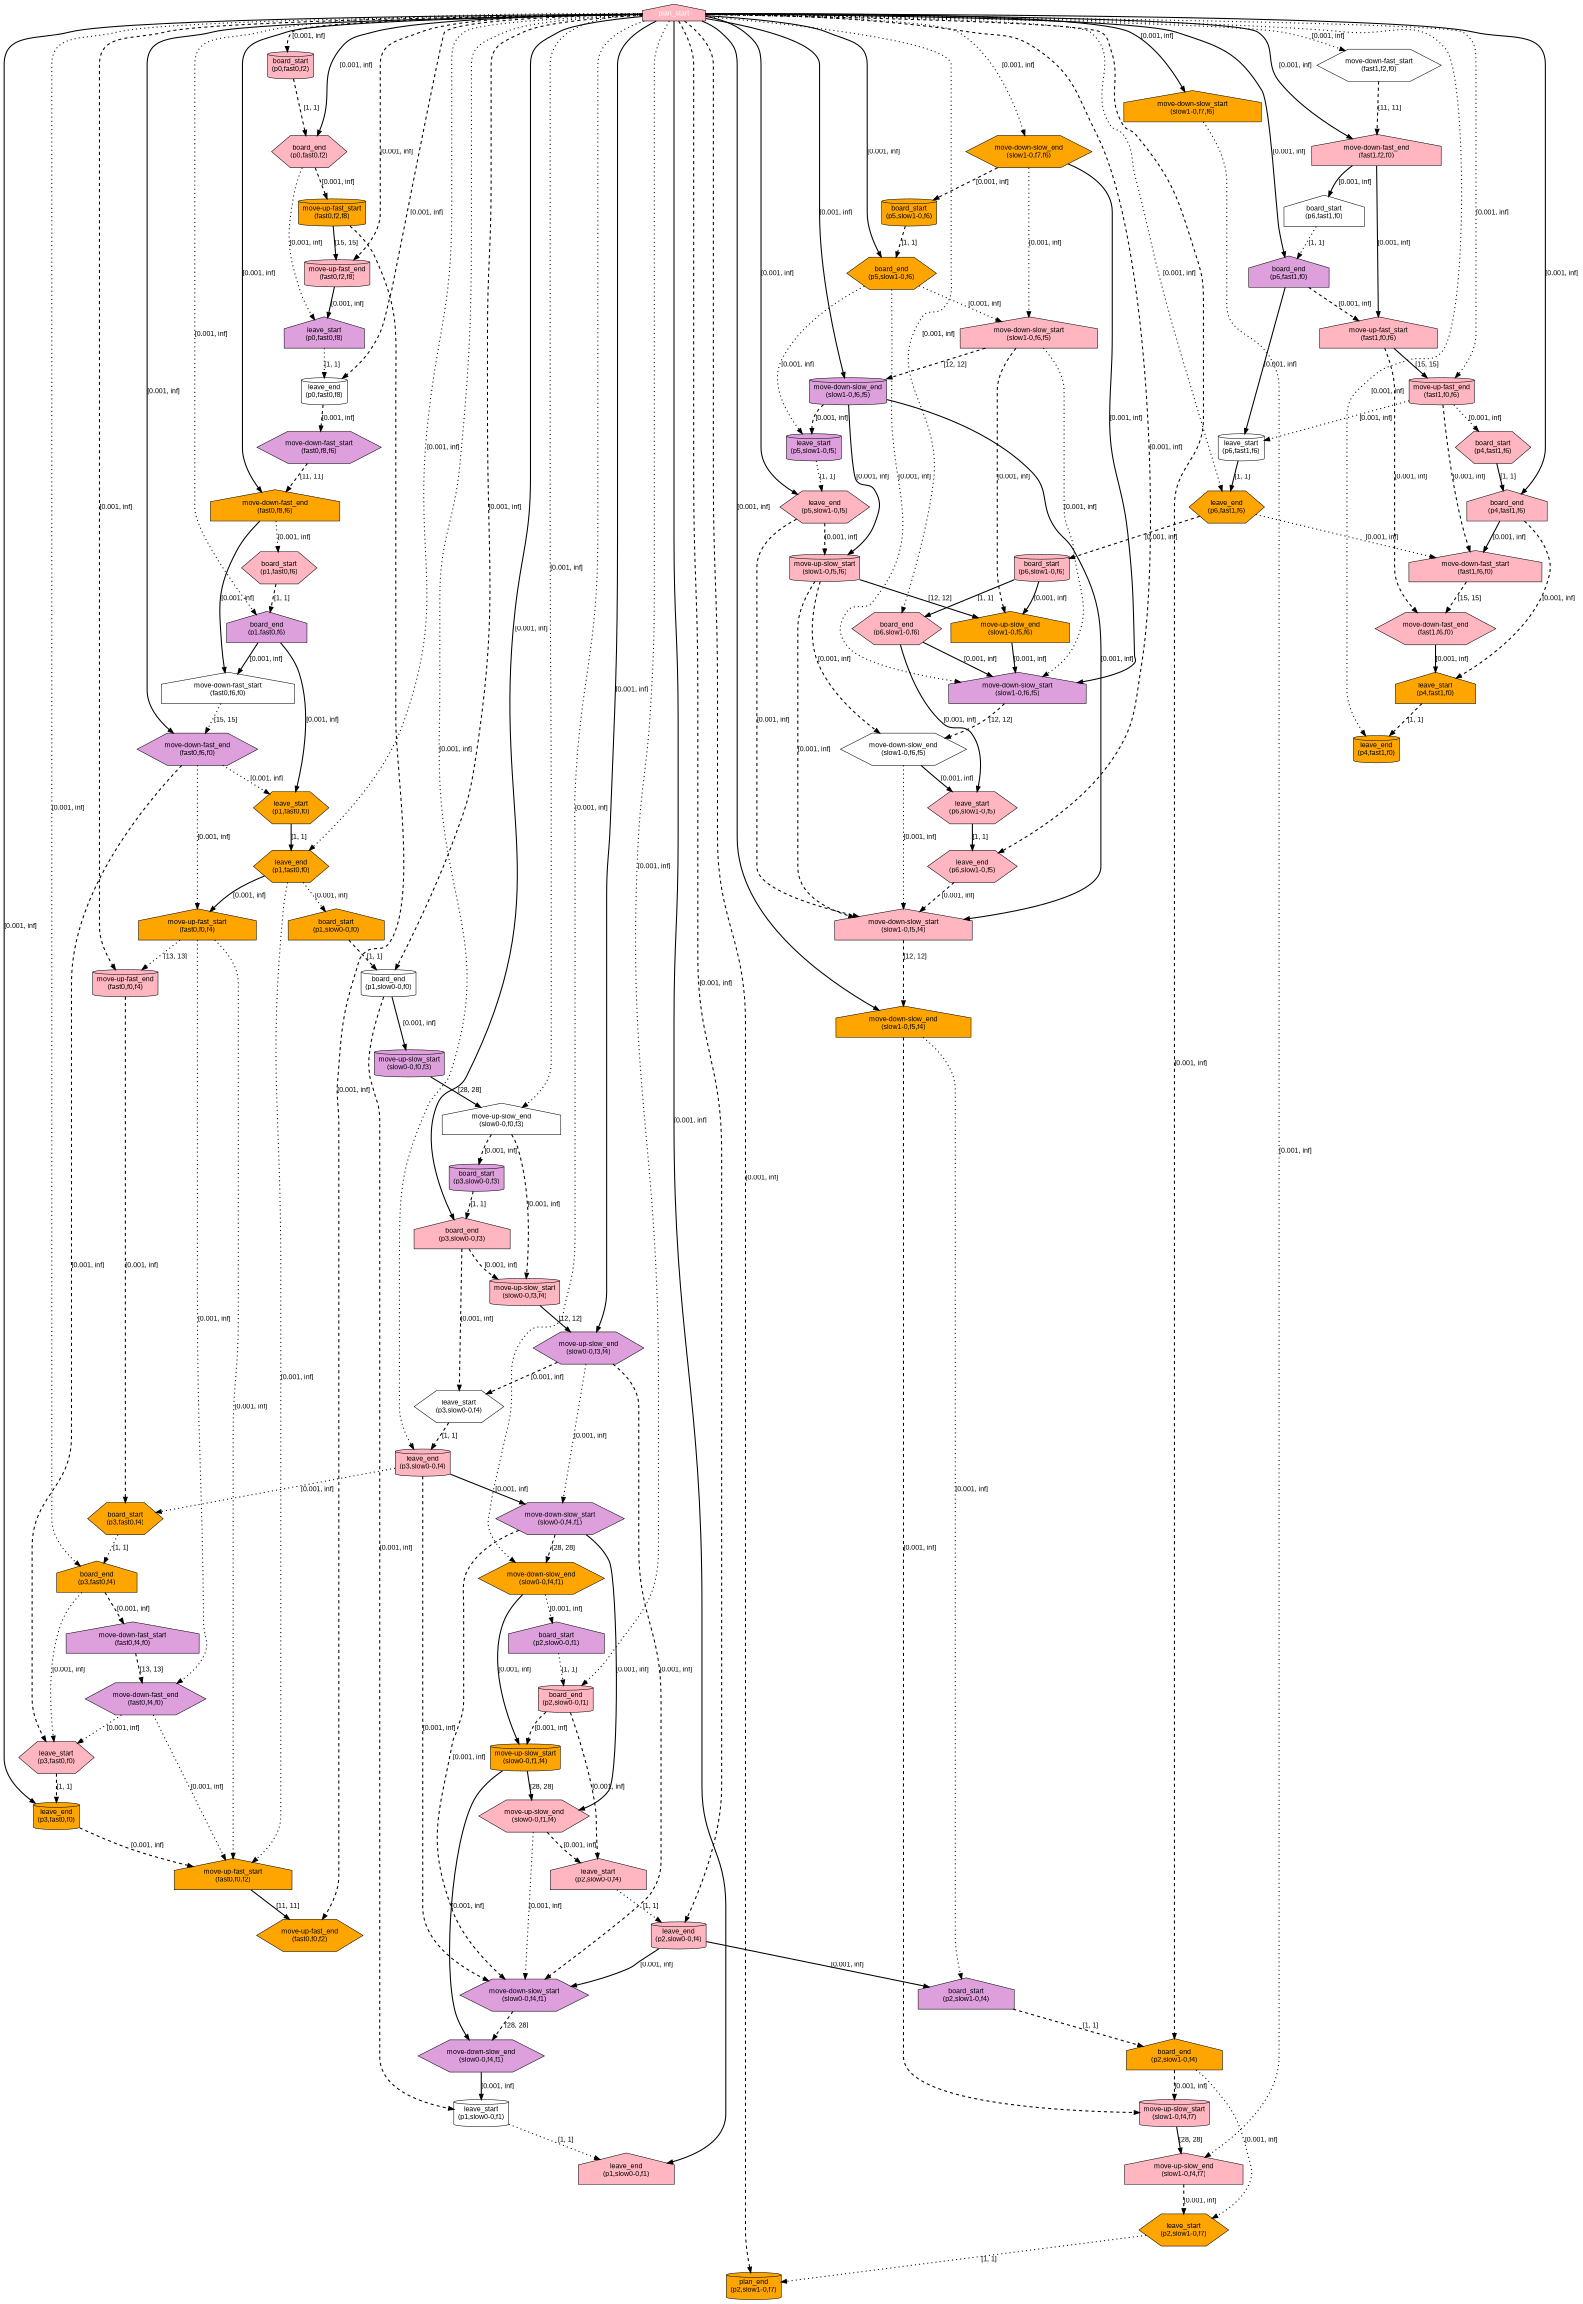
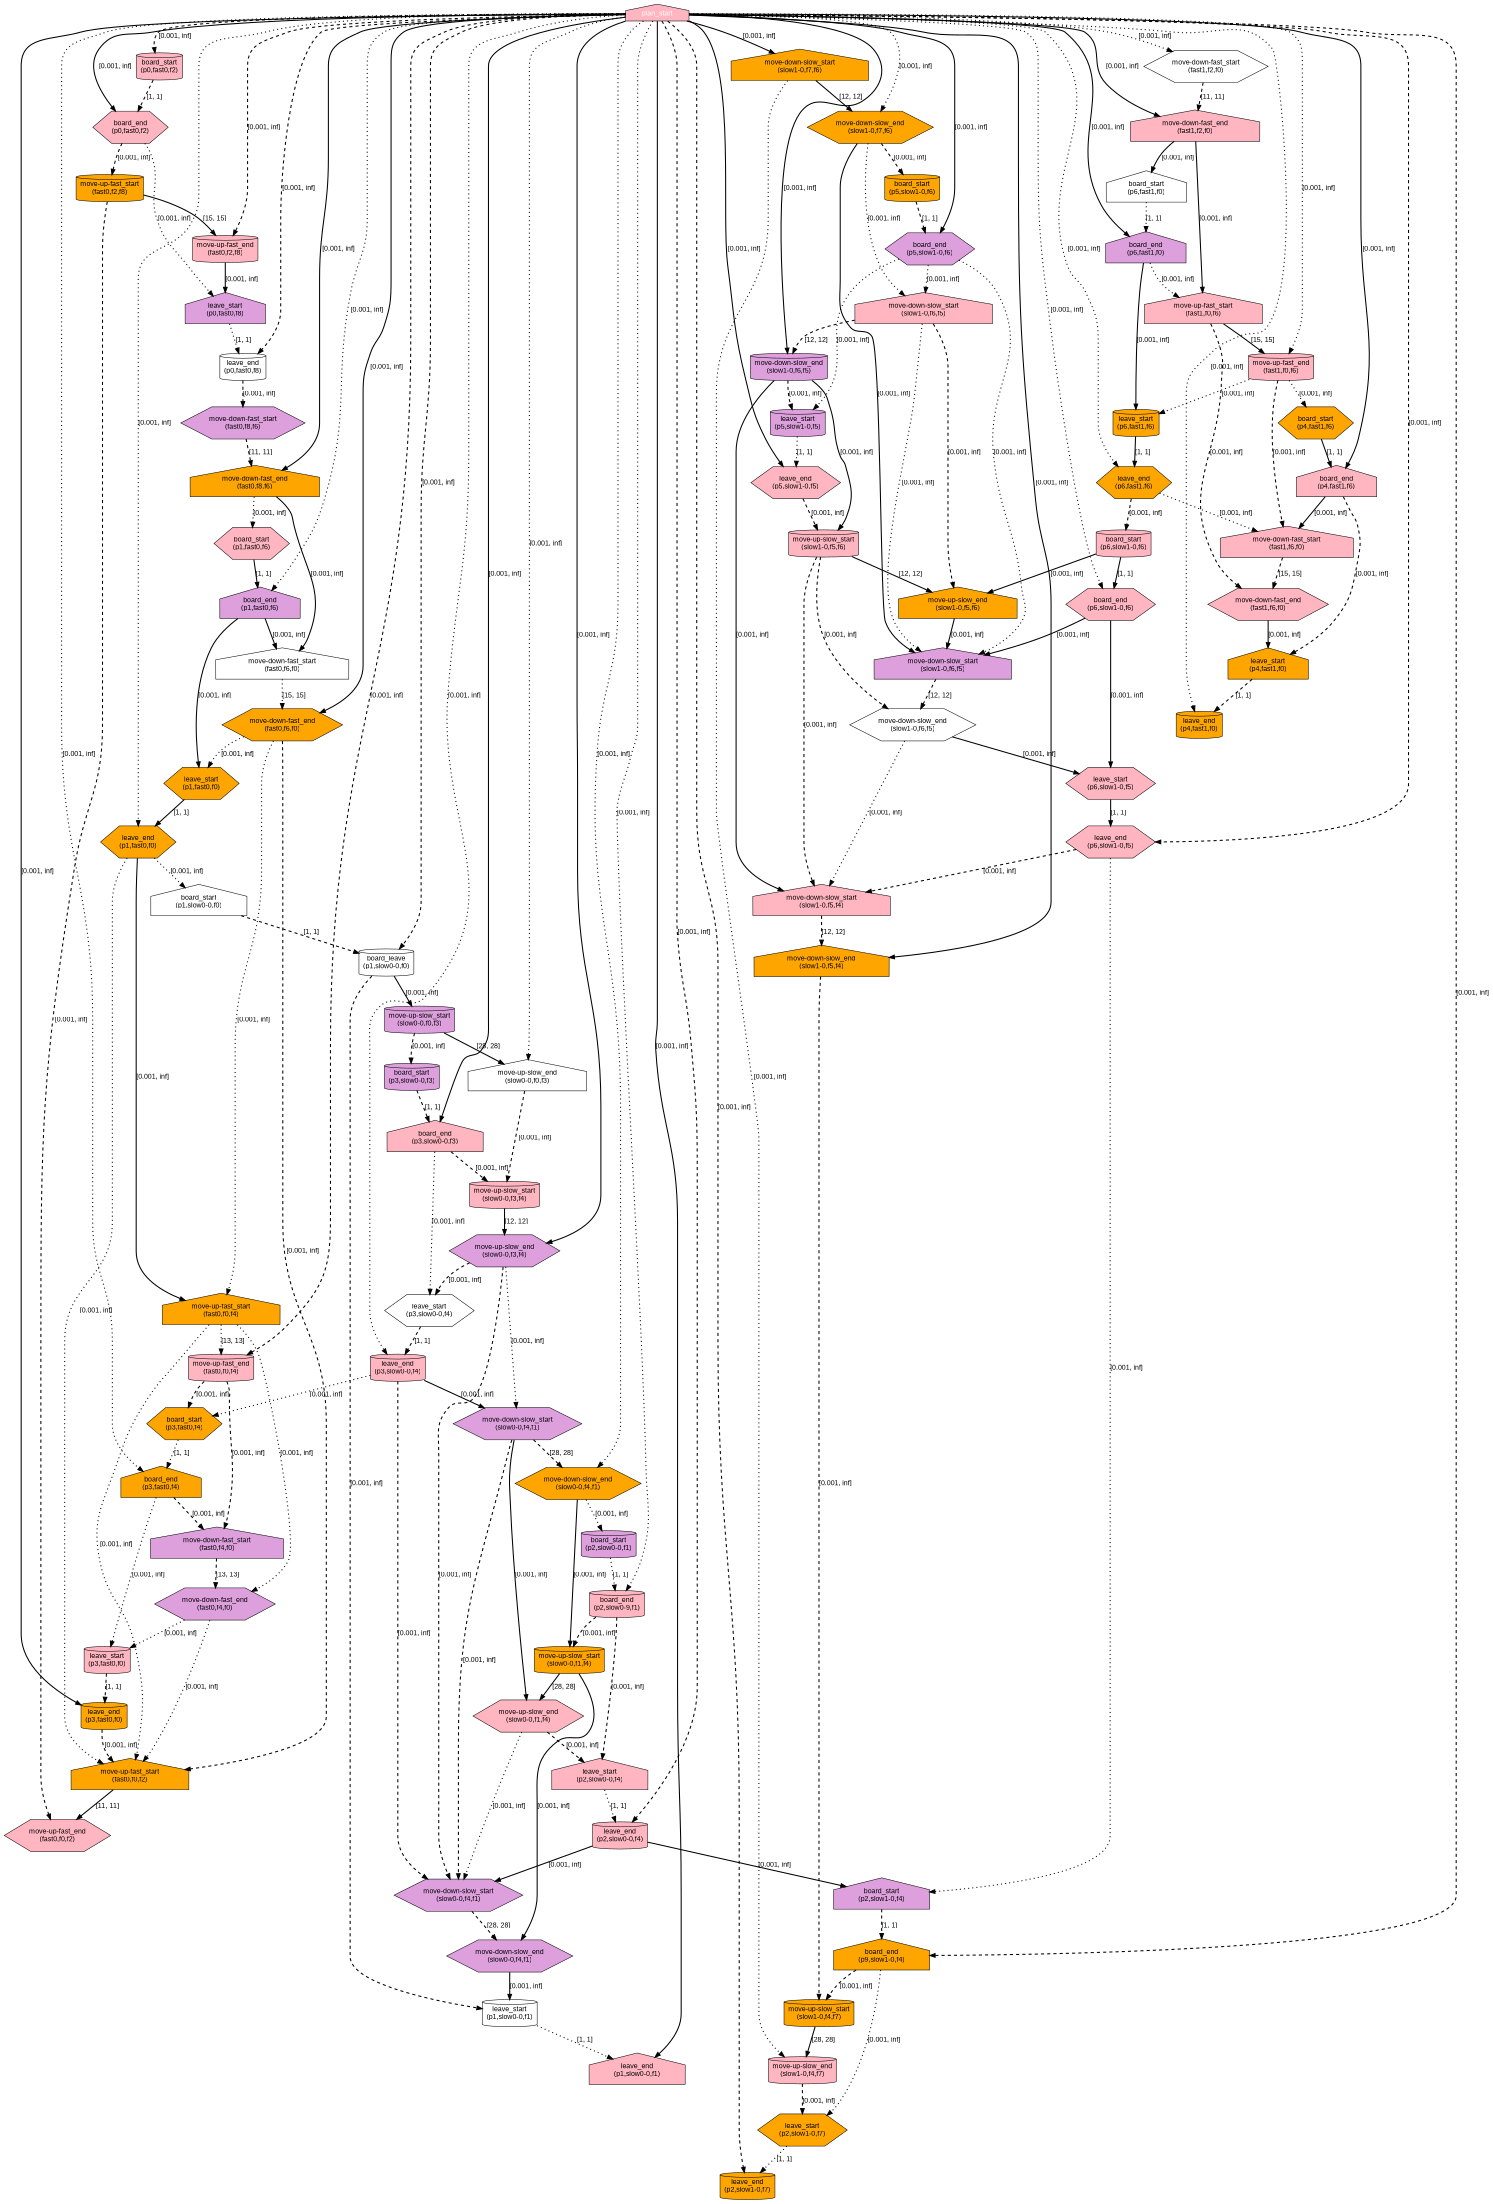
none -> (832, 94)
(892, 273) -> (930, 249)
(1331, 303) -> (1160, 281)
(1241, 447) -> (1136, 423)
(1493, 447) -> (1316, 423)
(274, 596) -> (255, 571)
(757, 740) -> none
(197, 749) -> (282, 725)
(336, 926) -> (199, 902)
(389, 983) -> (386, 962)
(485, 1146) -> (412, 1045)
(71, 1241) -> (298, 1306)
(461, 1317) -> (432, 1221)
none -> (232, 1452)
(955, 1500) -> (1110, 1443)
(556, 1639) -> (609, 1544)
(566, 1699) -> (617, 1604)
(56, 1757) -> (107, 1660)
(310, 1935) -> (57, 1835)
(1174, 2056) -> (882, 1956)
(1174, 2113) -> (819, 2013)
(1184, 2170) -> (802, 2070)
(754, 2286) -> (748, 2186)
